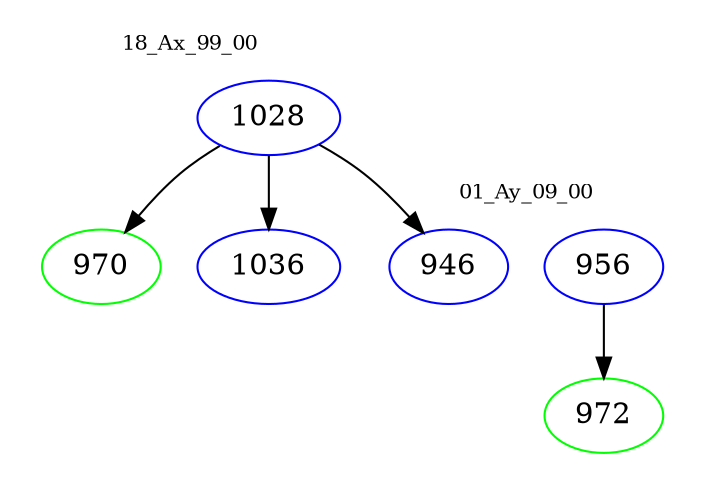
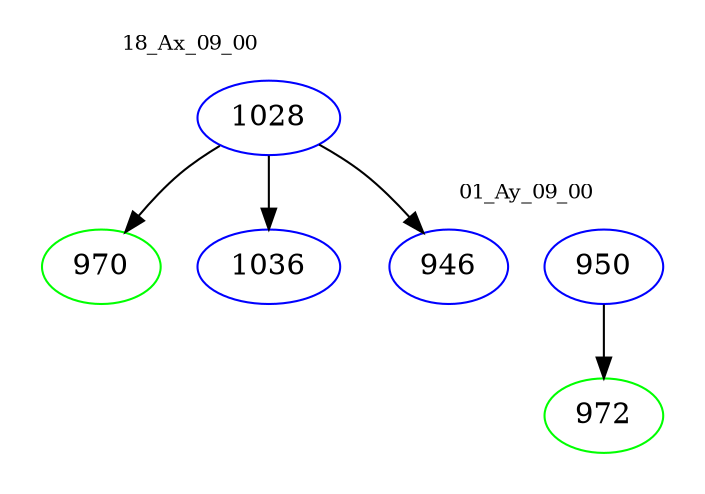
(190, 44) -> (190, 44)
(604, 267) -> (604, 267)
